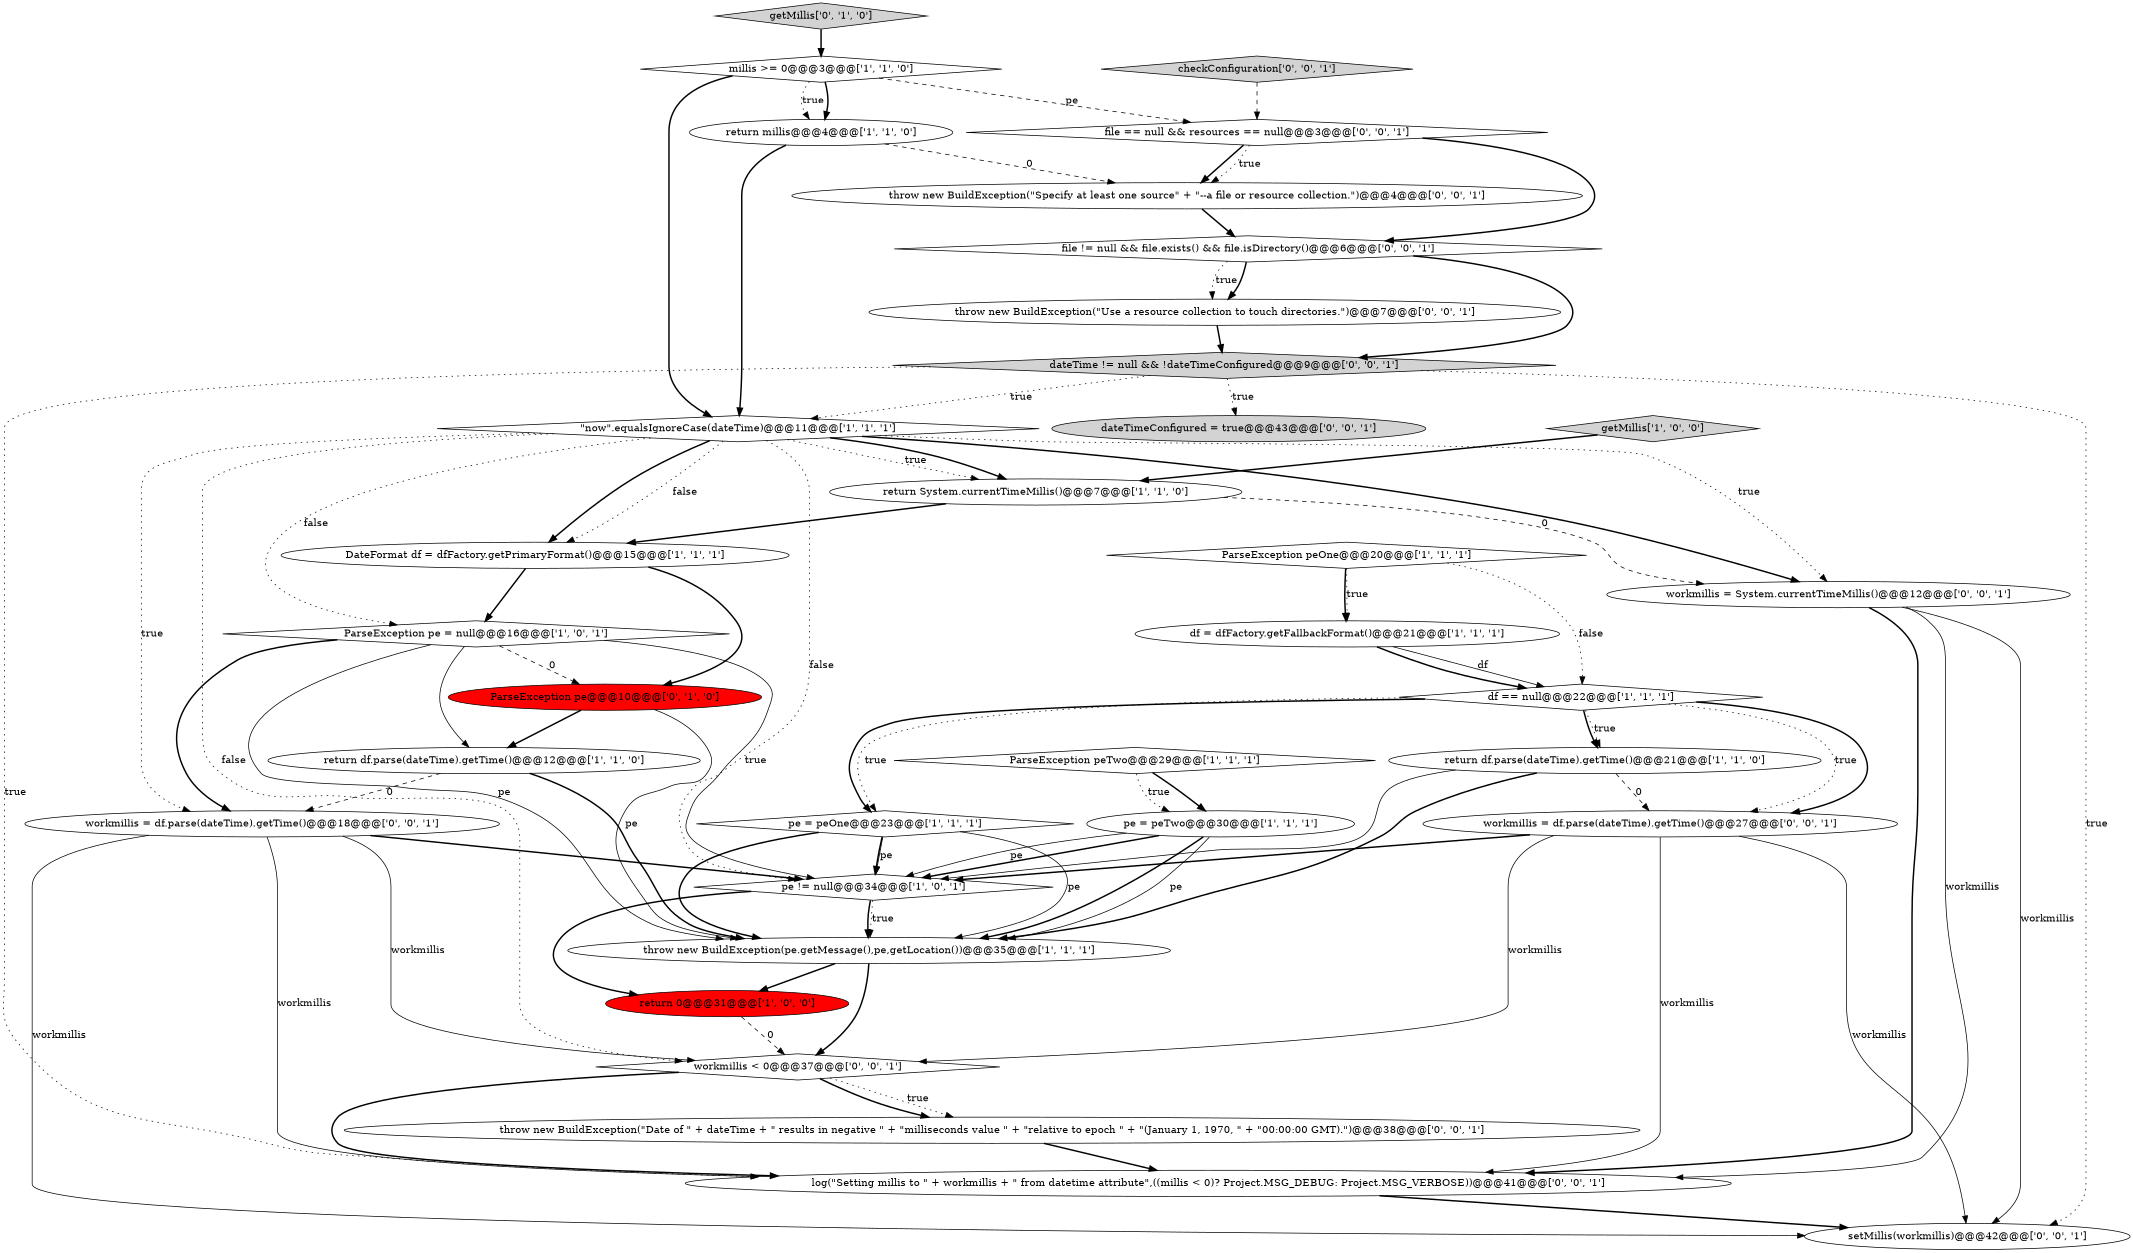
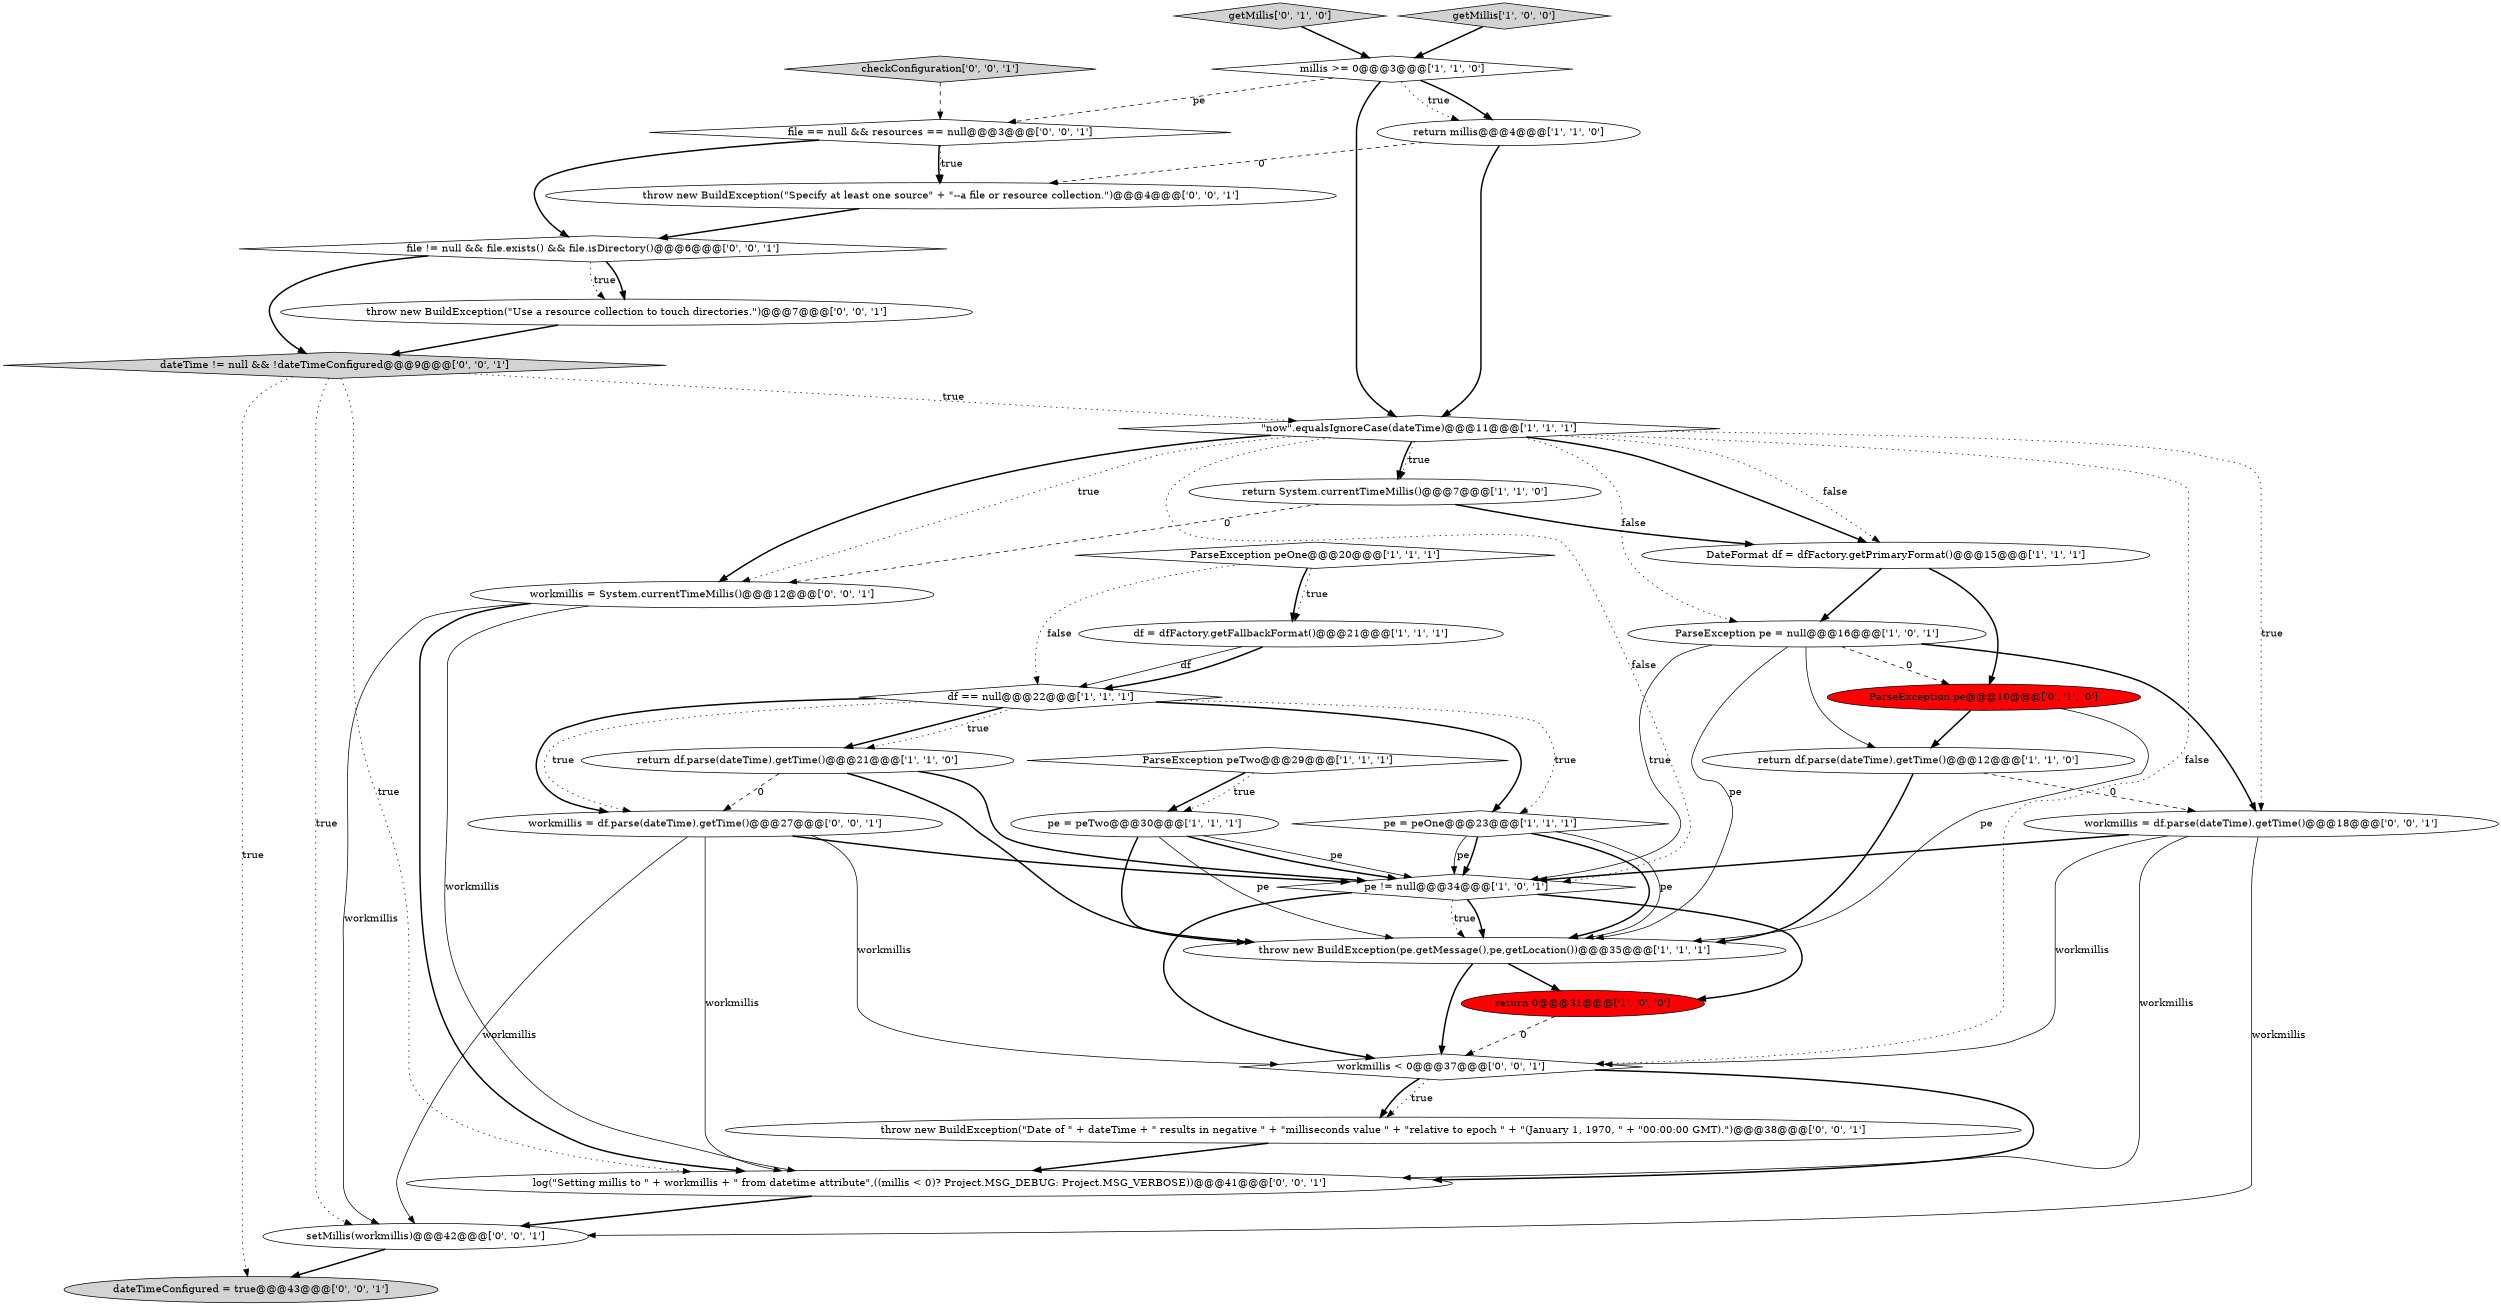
(1373, 457) -> (1453, 41)
(476, 634) -> (1807, 634)
(1218, 850) -> (1121, 859)
none -> (1167, 975)
none -> (342, 1262)
